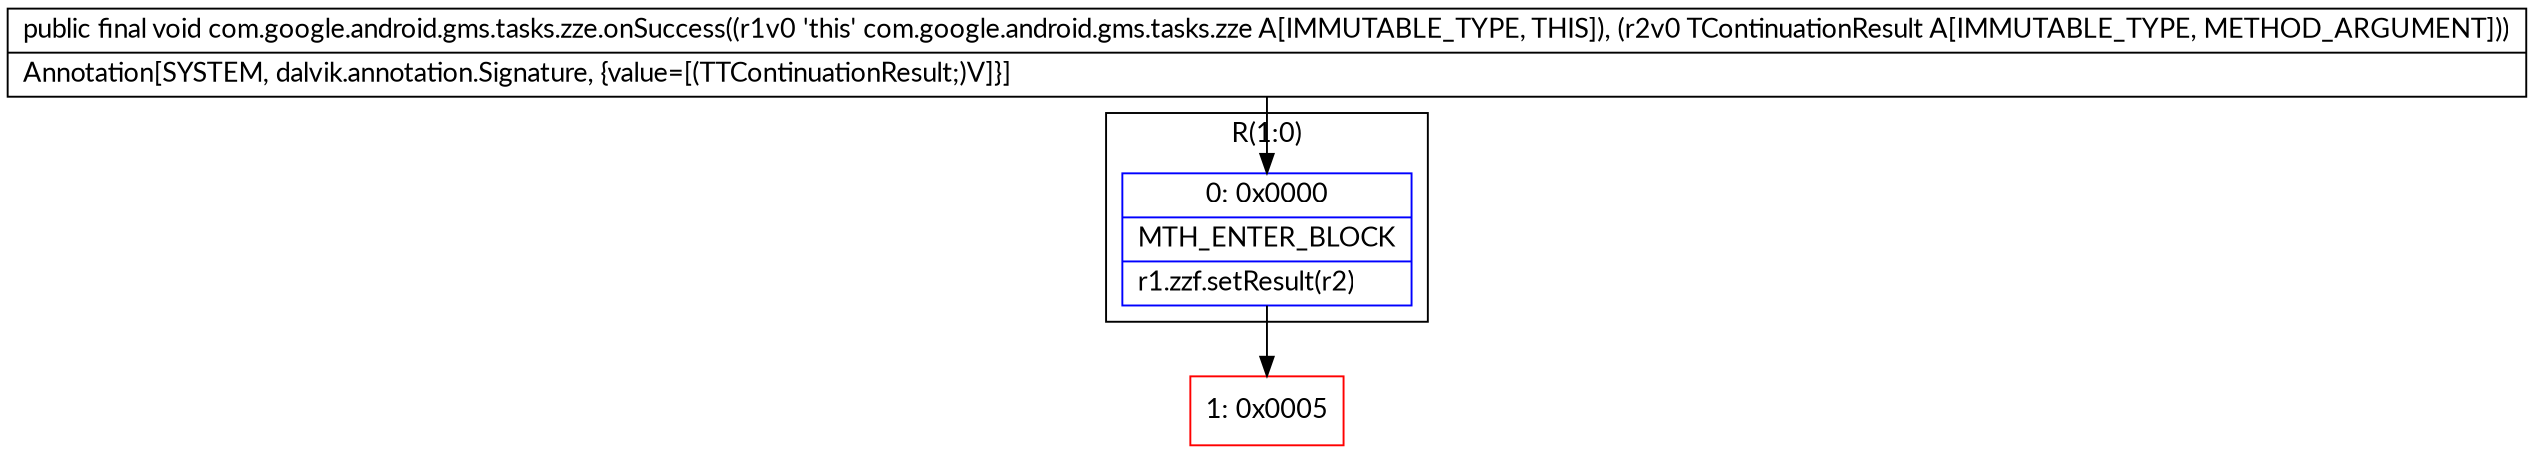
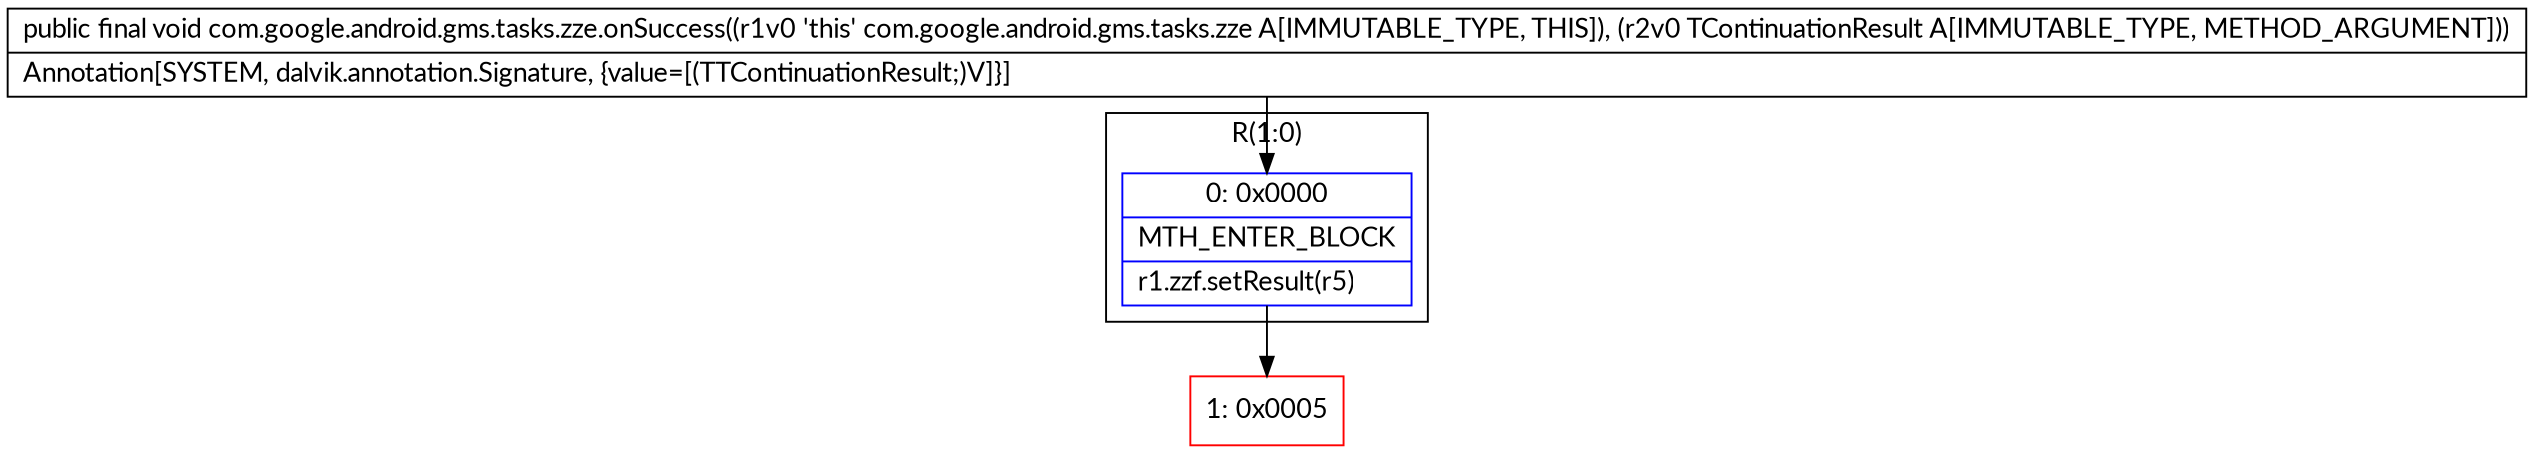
(1247, 283) -> (1247, 283)
